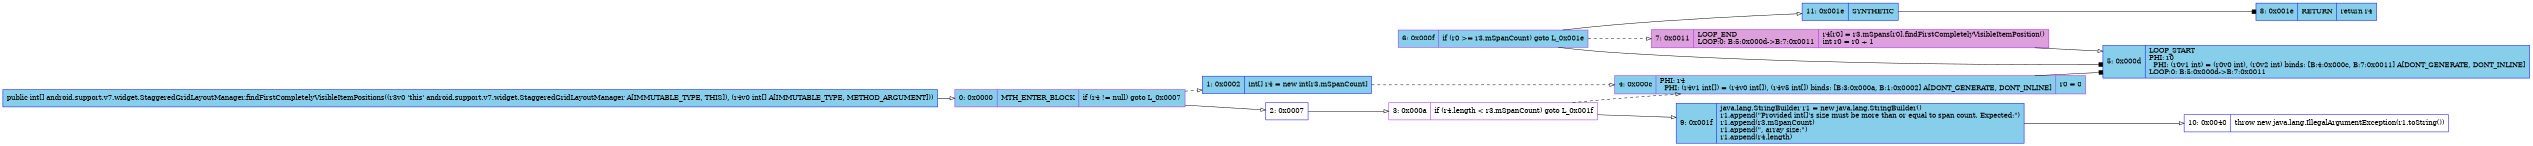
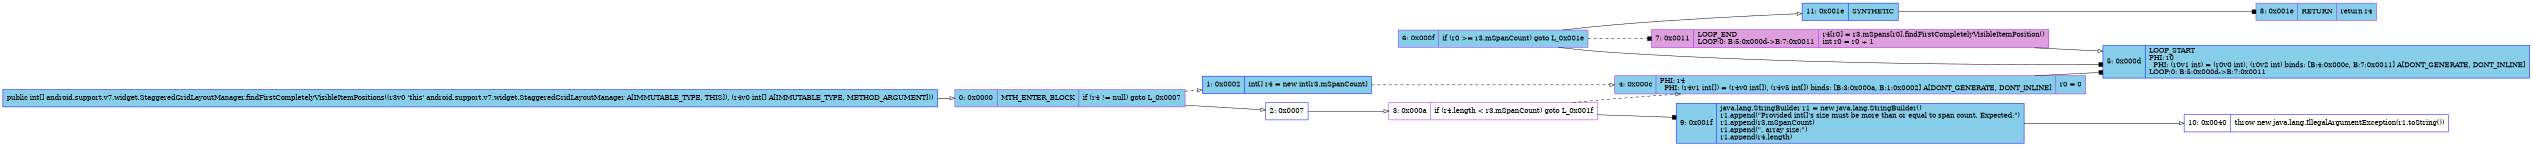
(2316, 12) -> (2316, 12)
(1617, 39) -> (1617, 39)
(1634, 116) -> (1634, 116)
